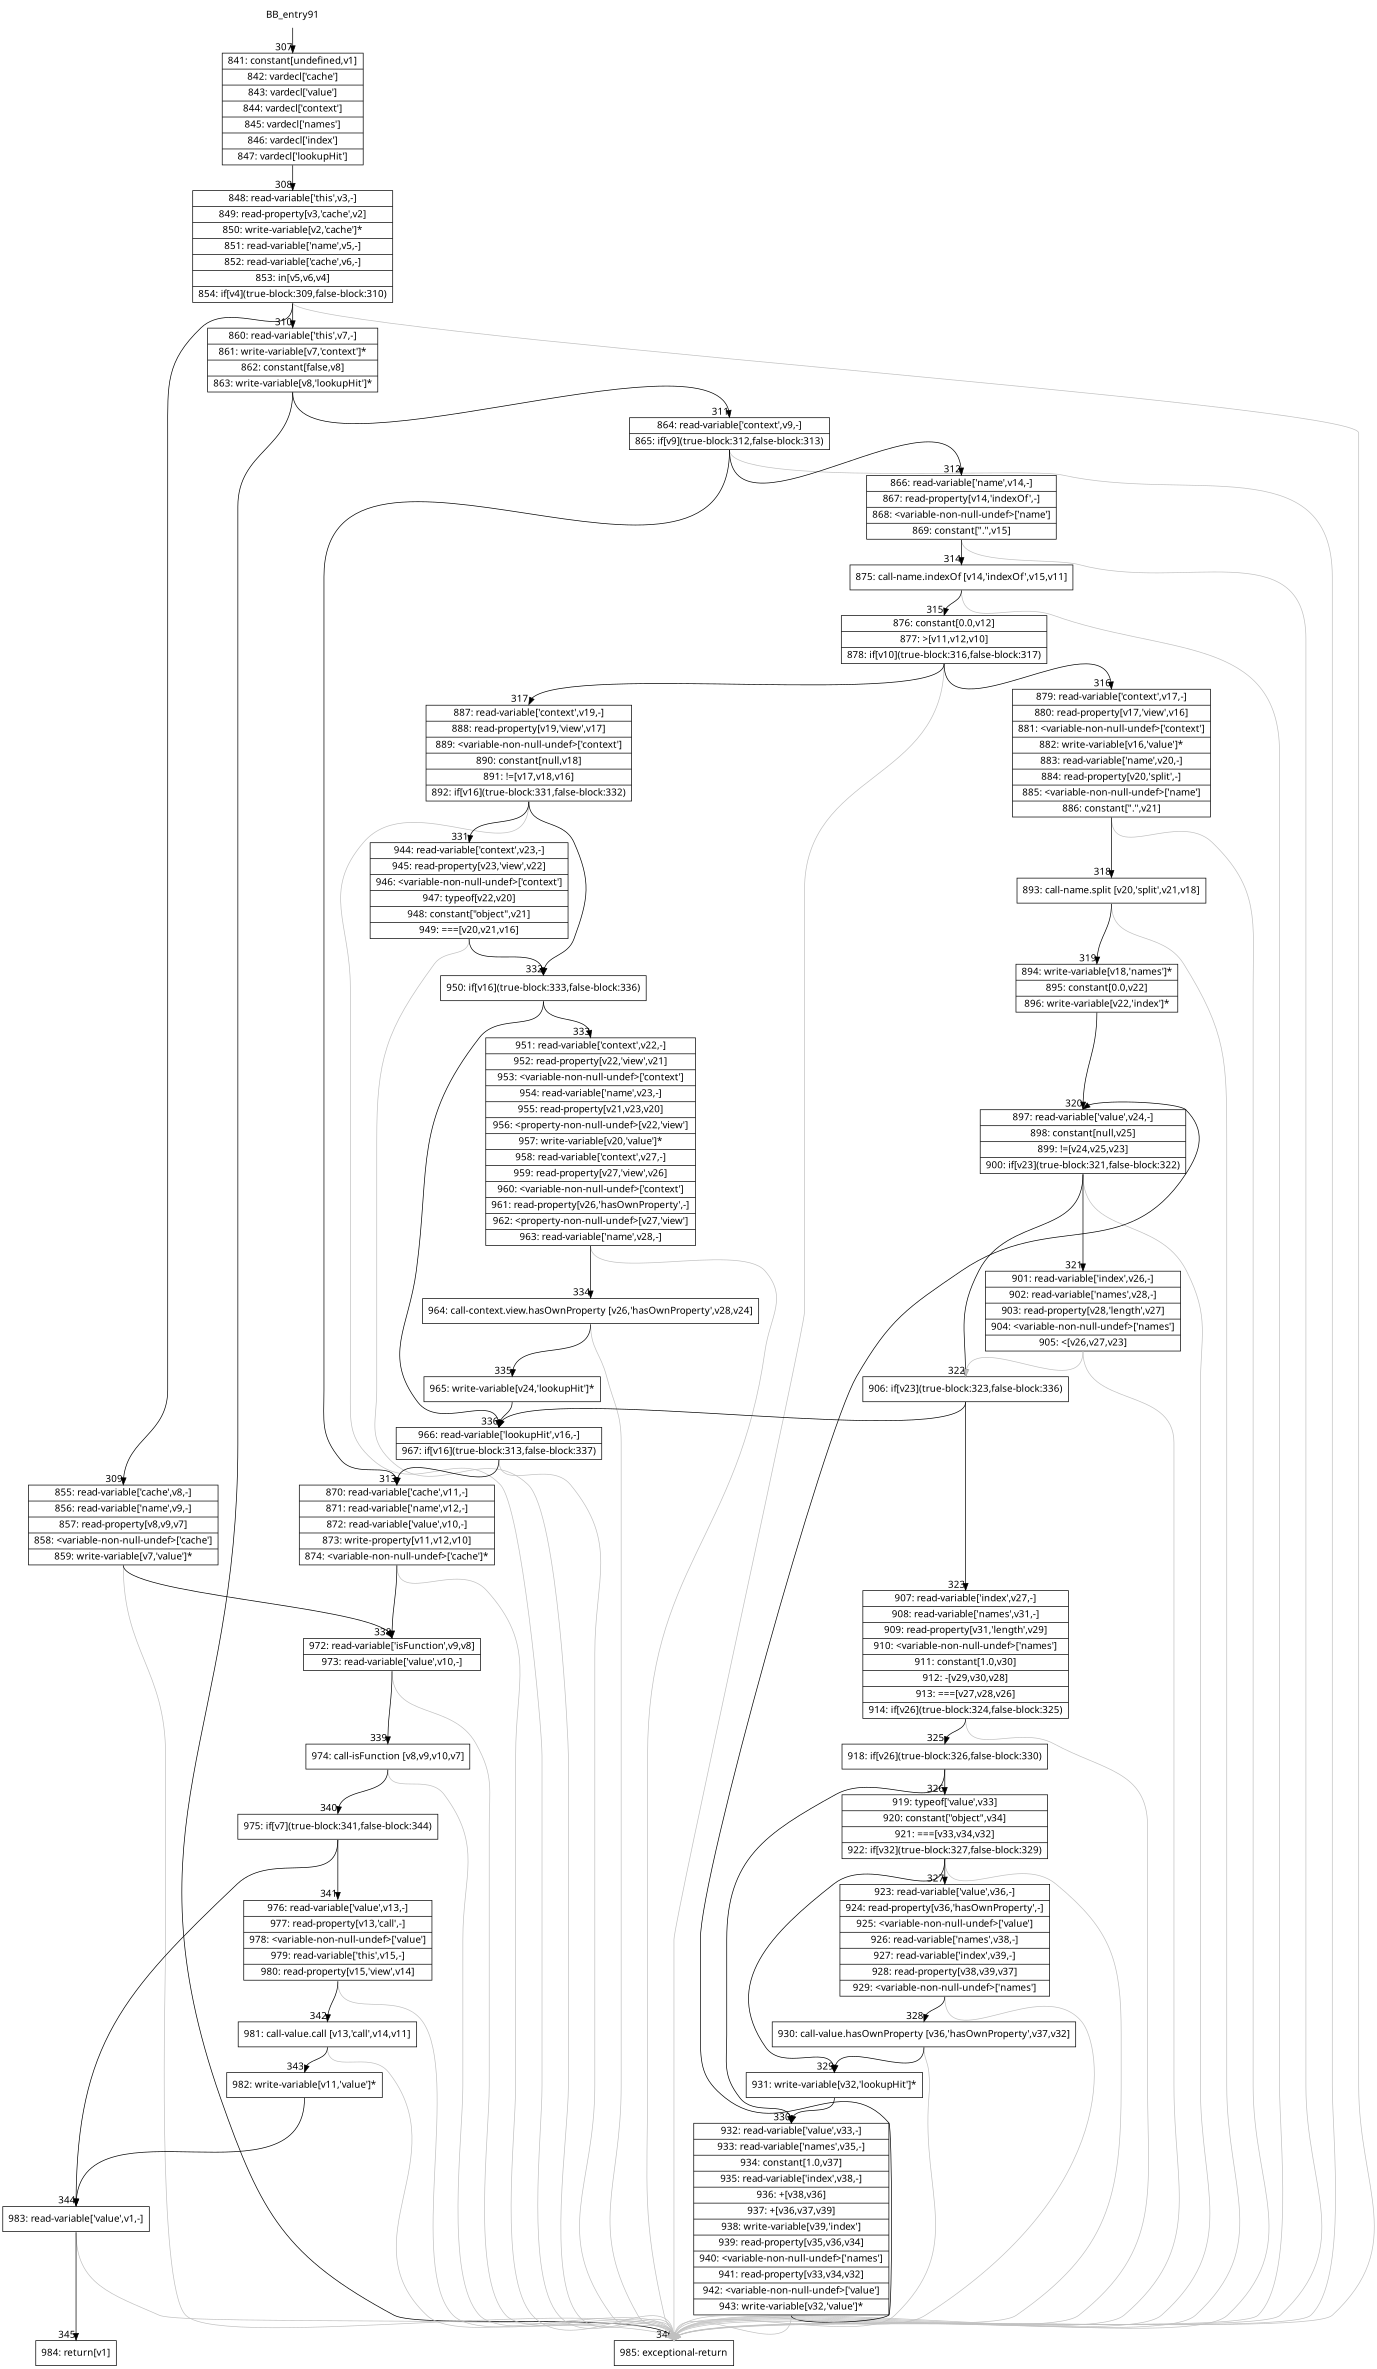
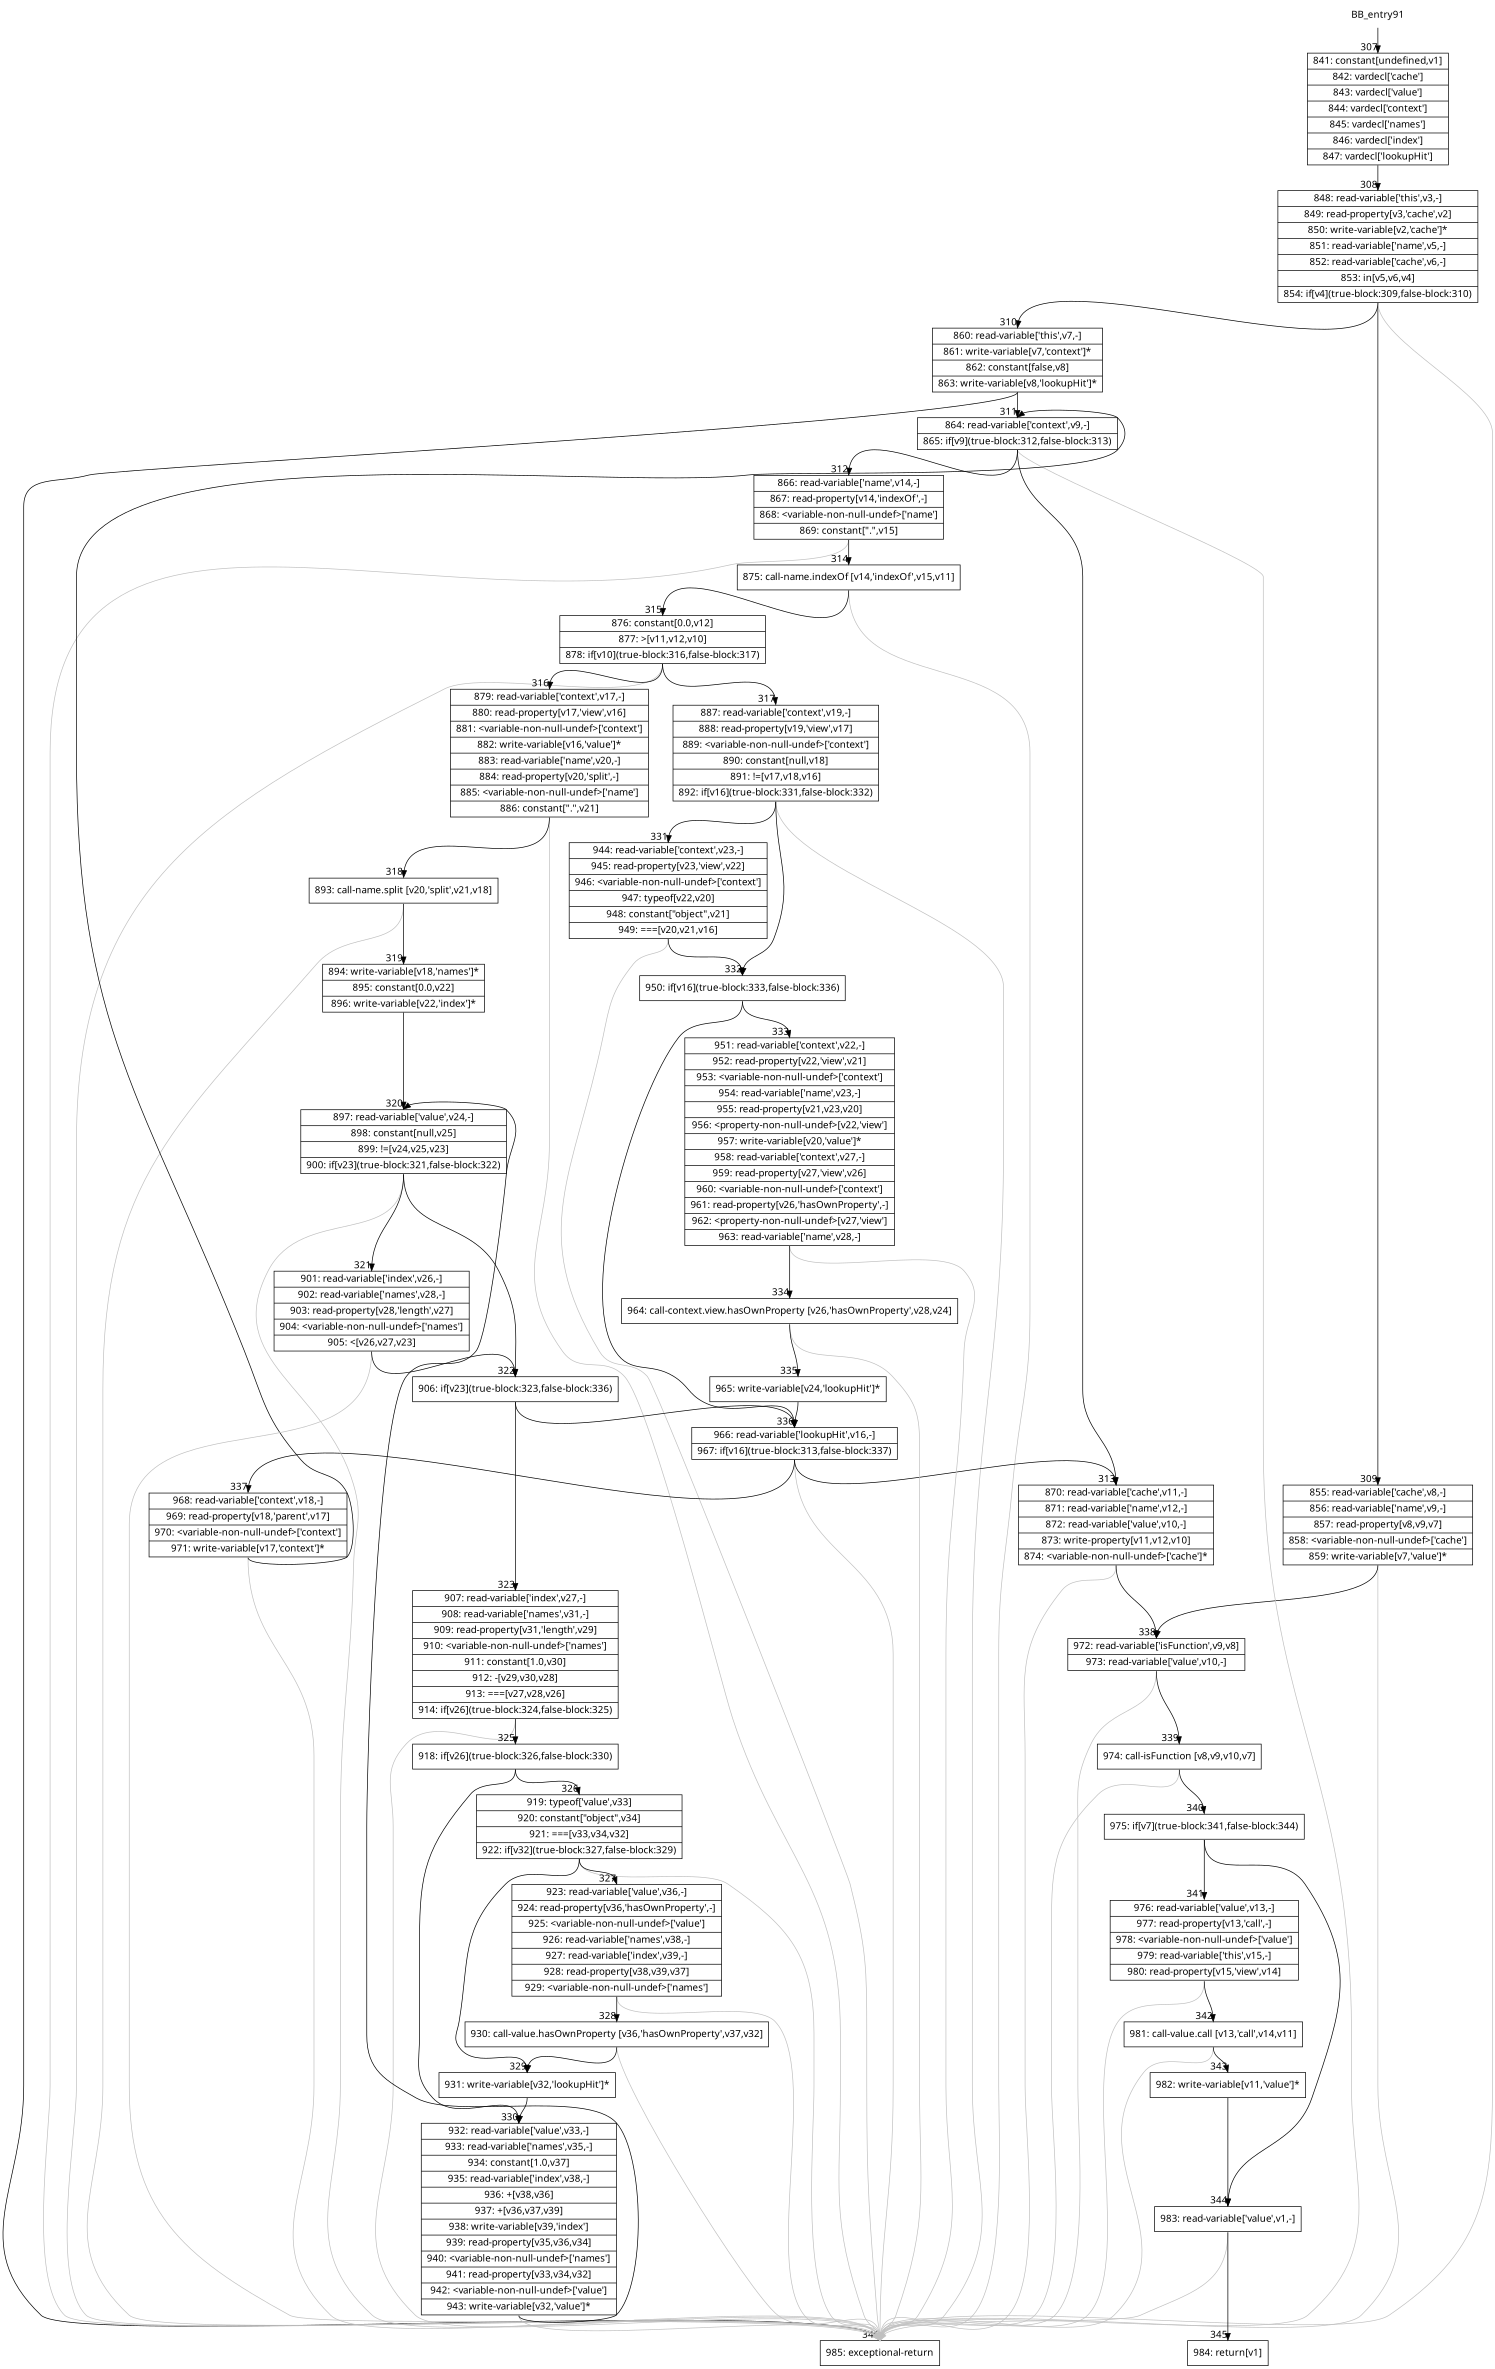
(1028, 1365) -> (404, 1372)
none -> (248, 1525)
